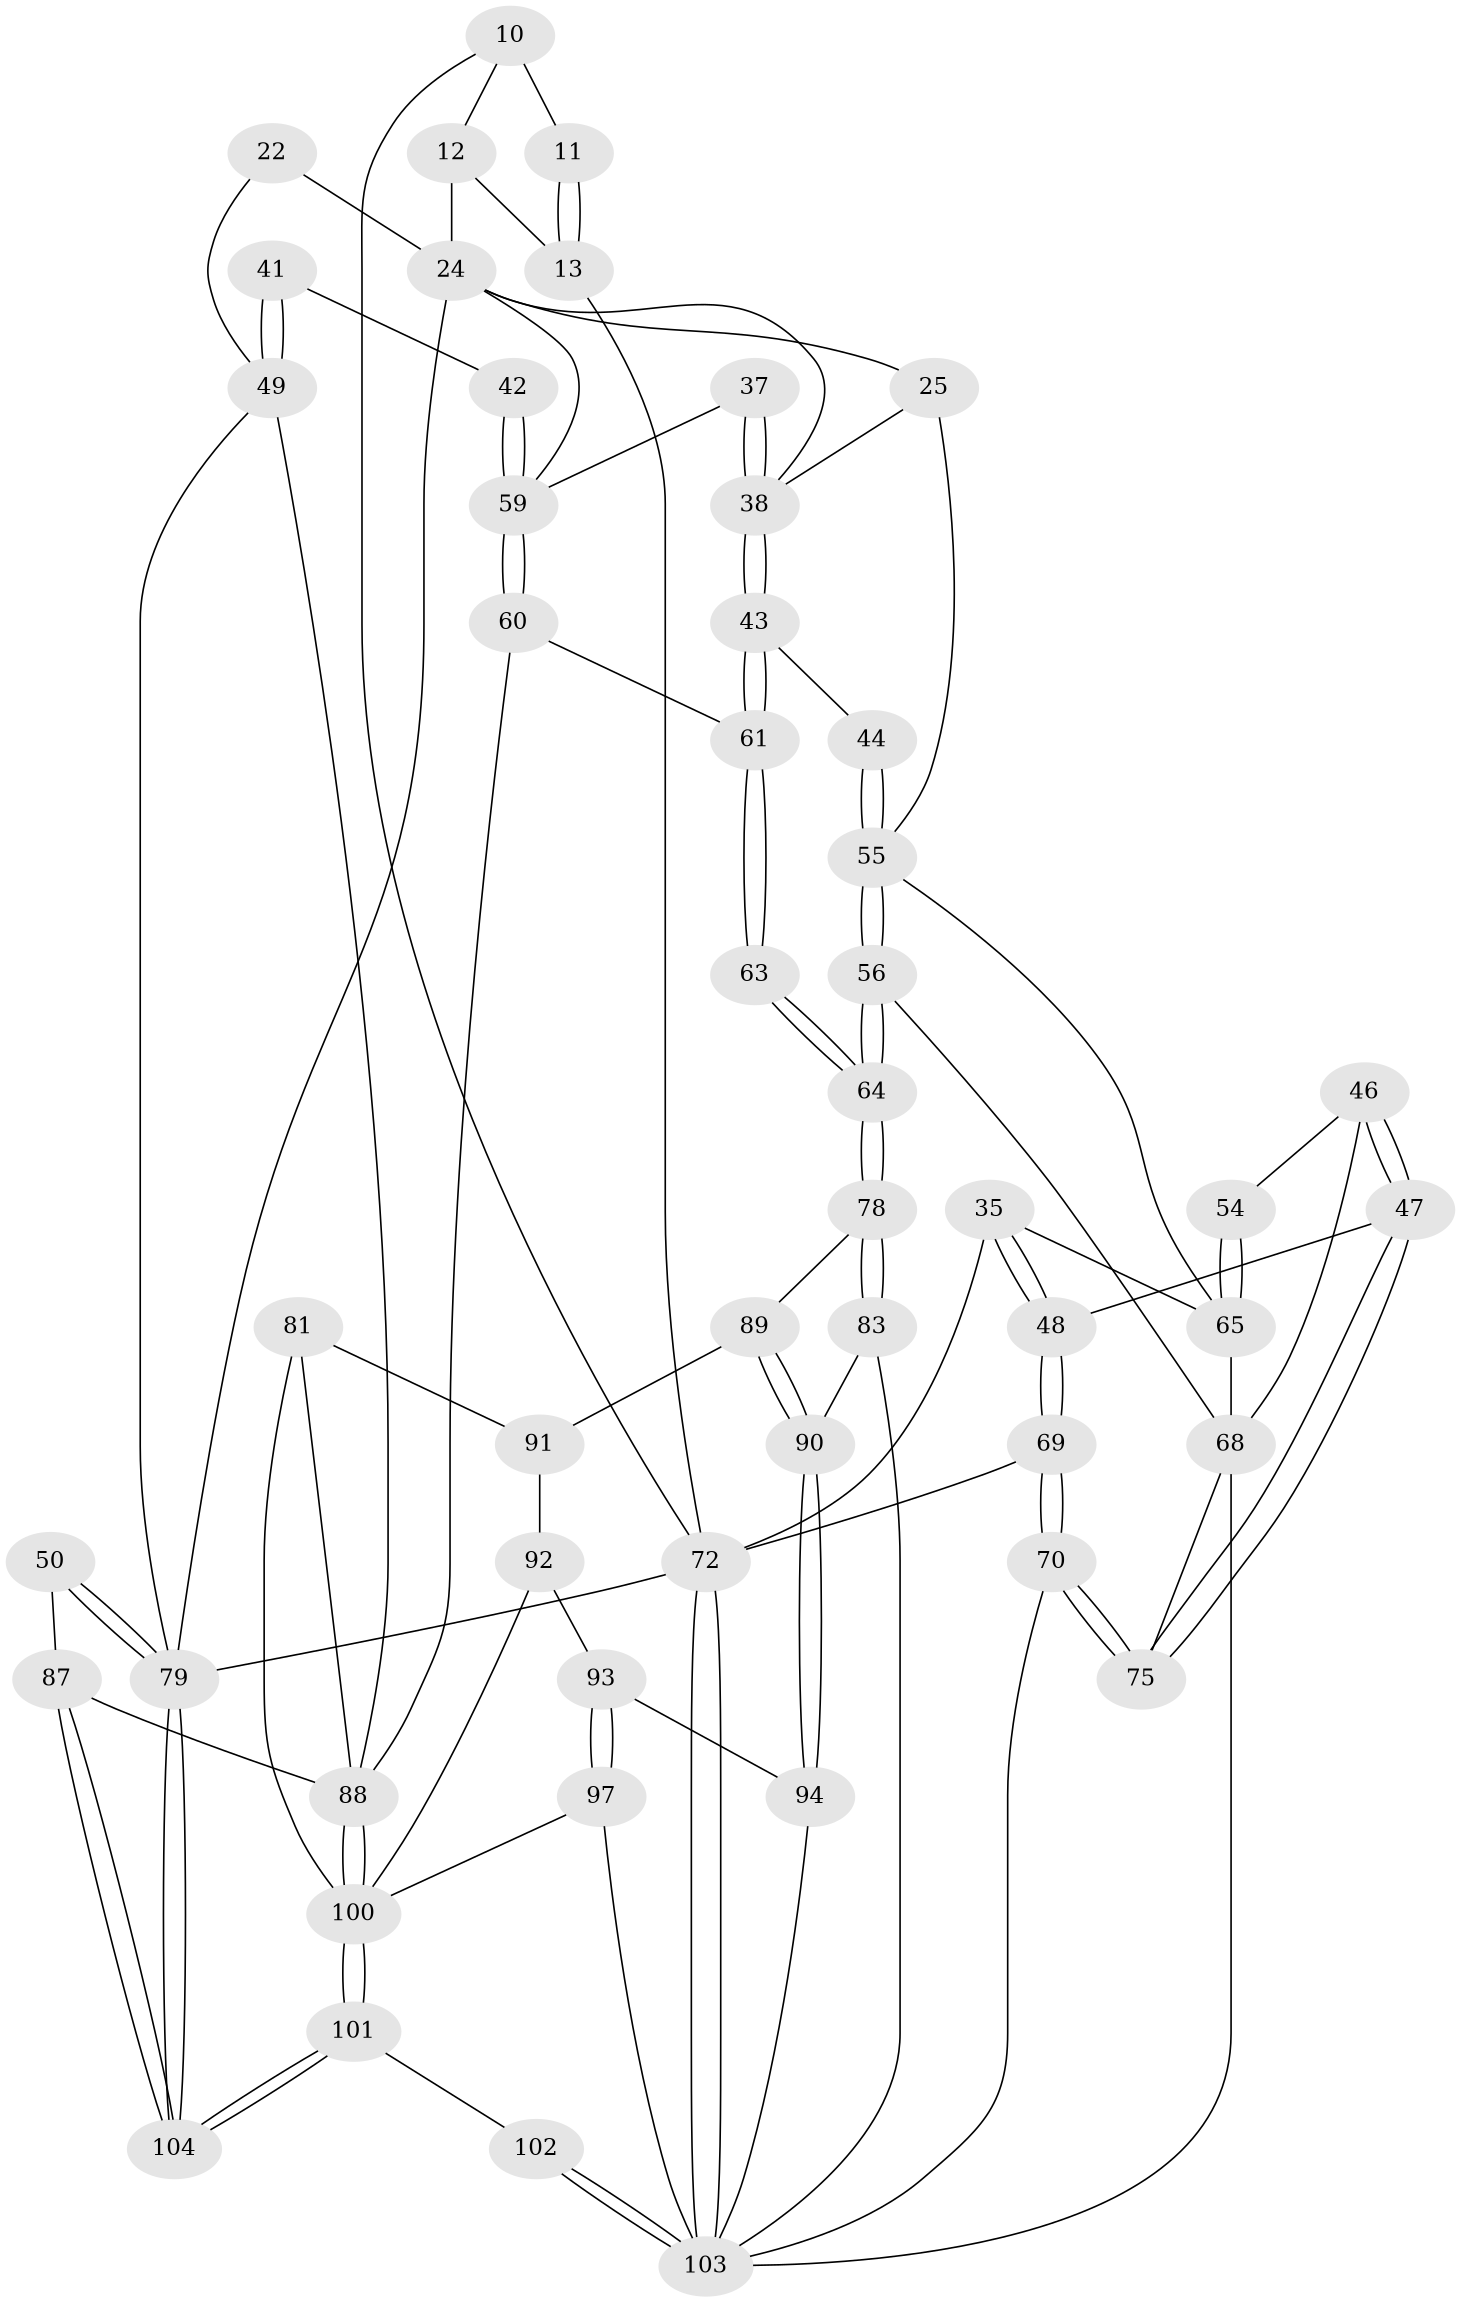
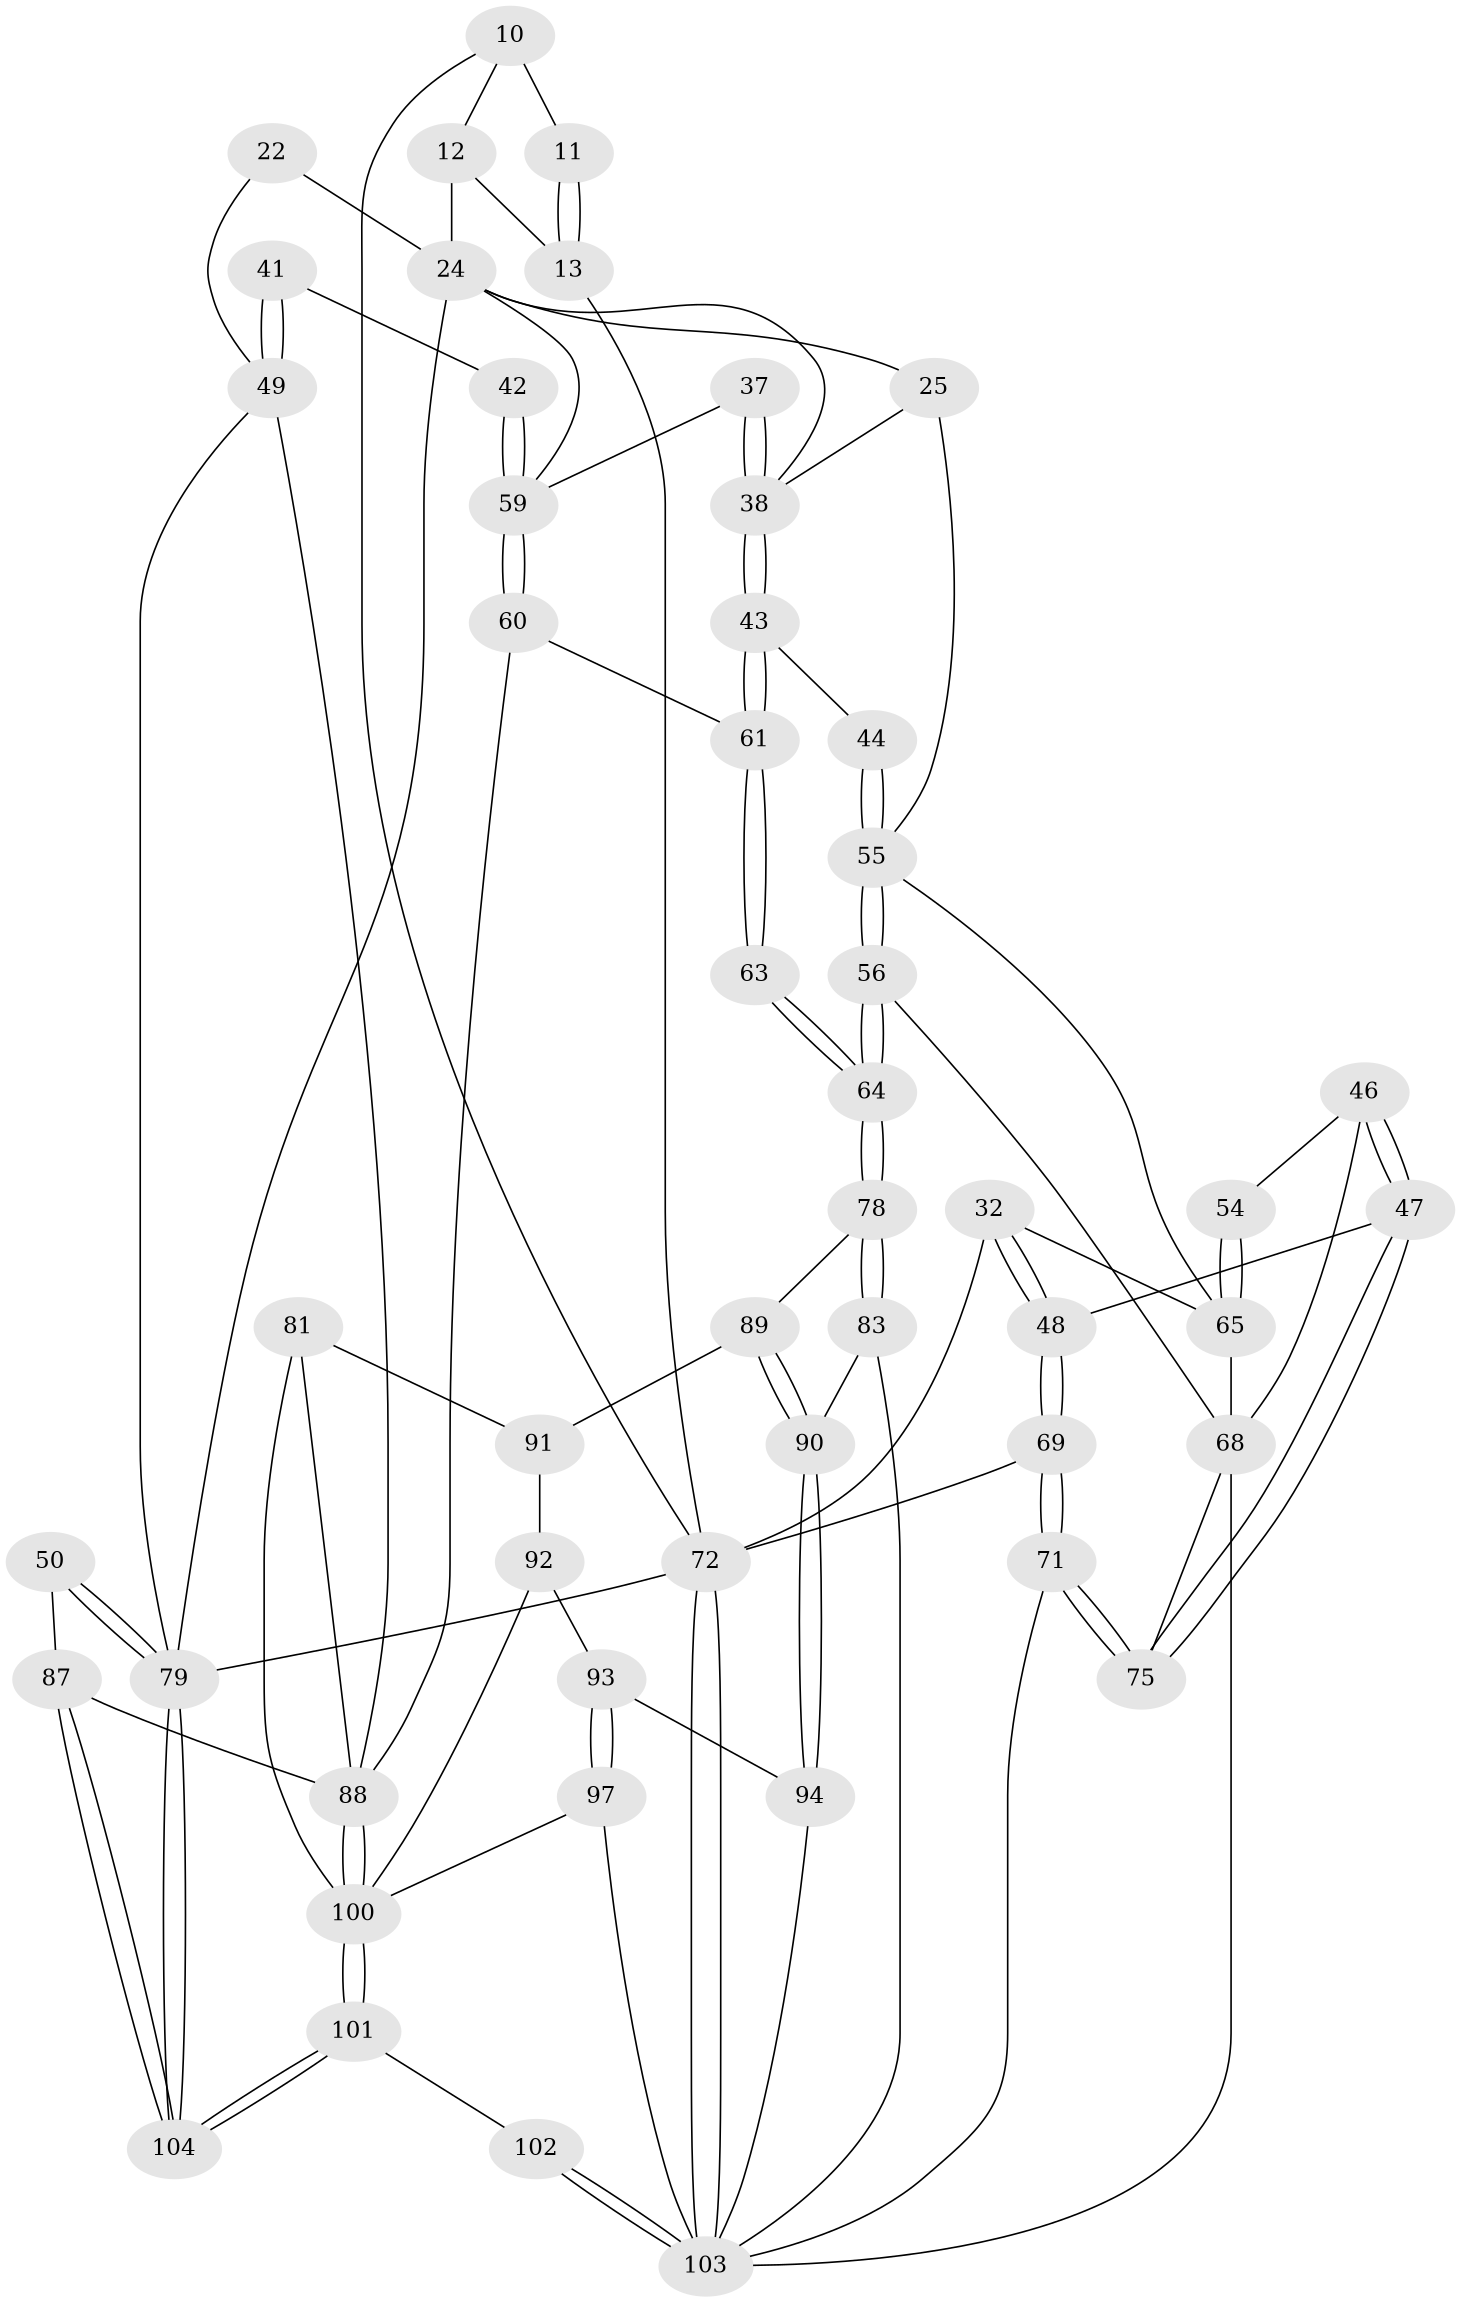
(990, 1210) -> (990, 1210)
(1052, 1562) -> (1052, 1562)
